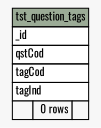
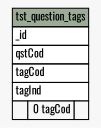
(55, 110) -> (52, 110)
